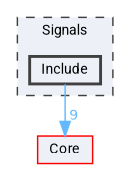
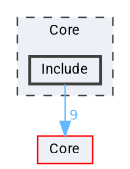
(65, 31) -> (65, 31)
